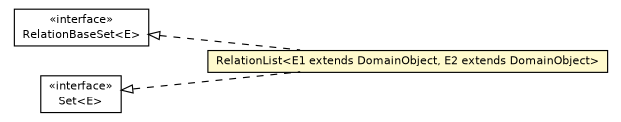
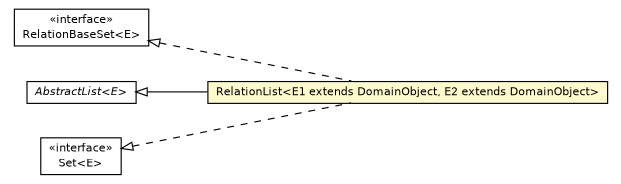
none -> (81, 92)
